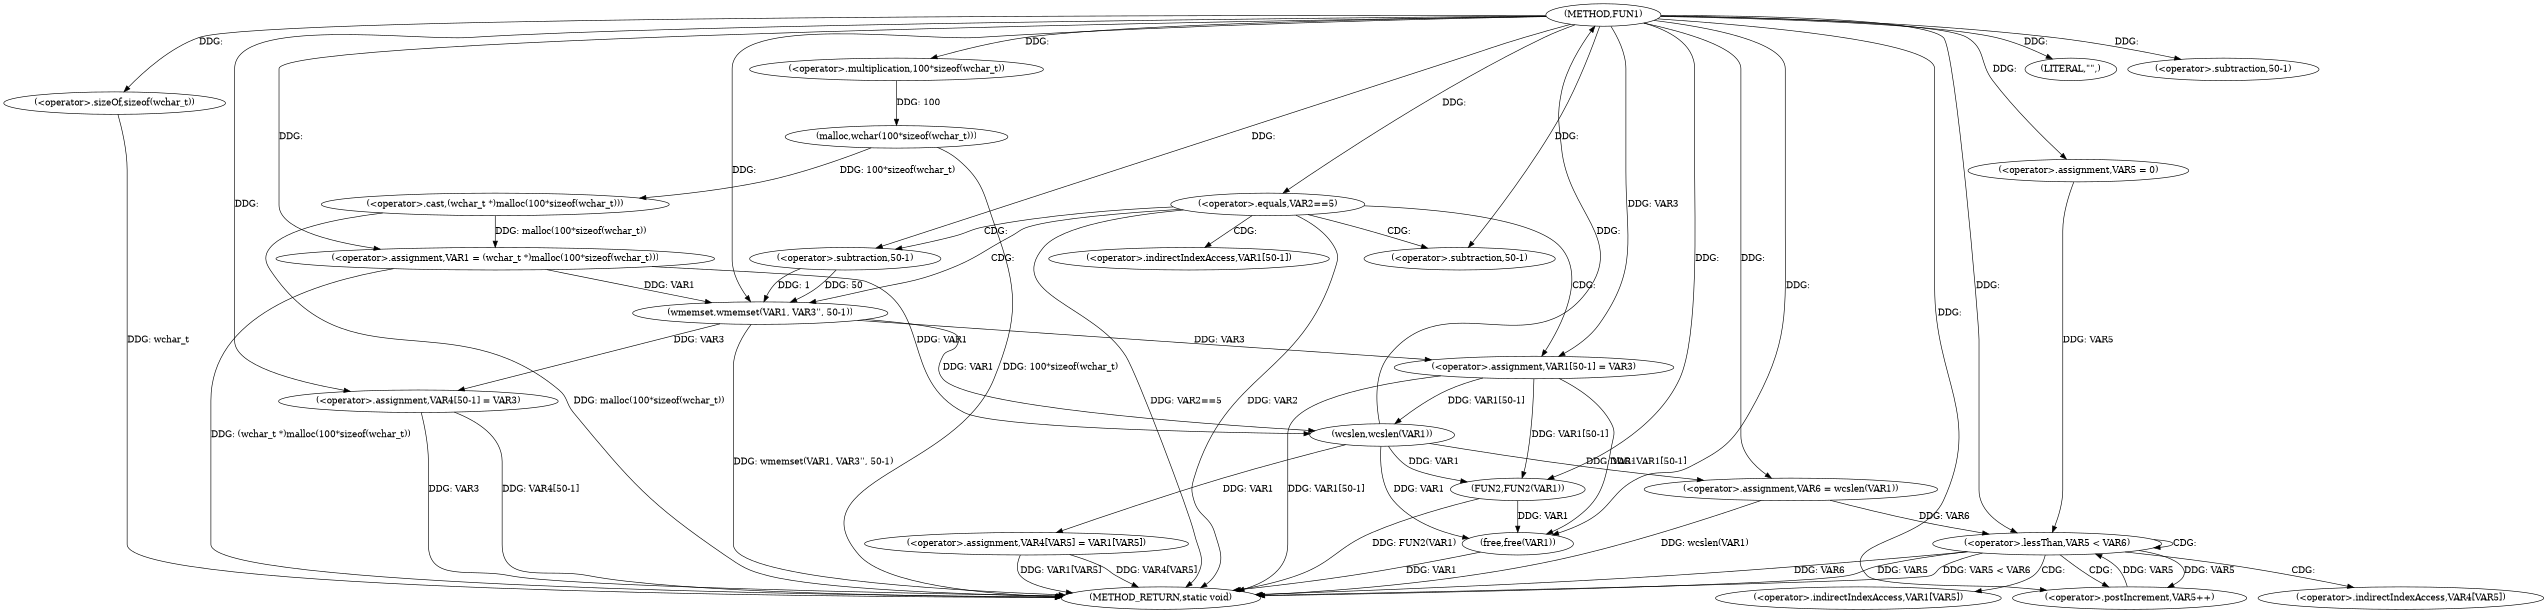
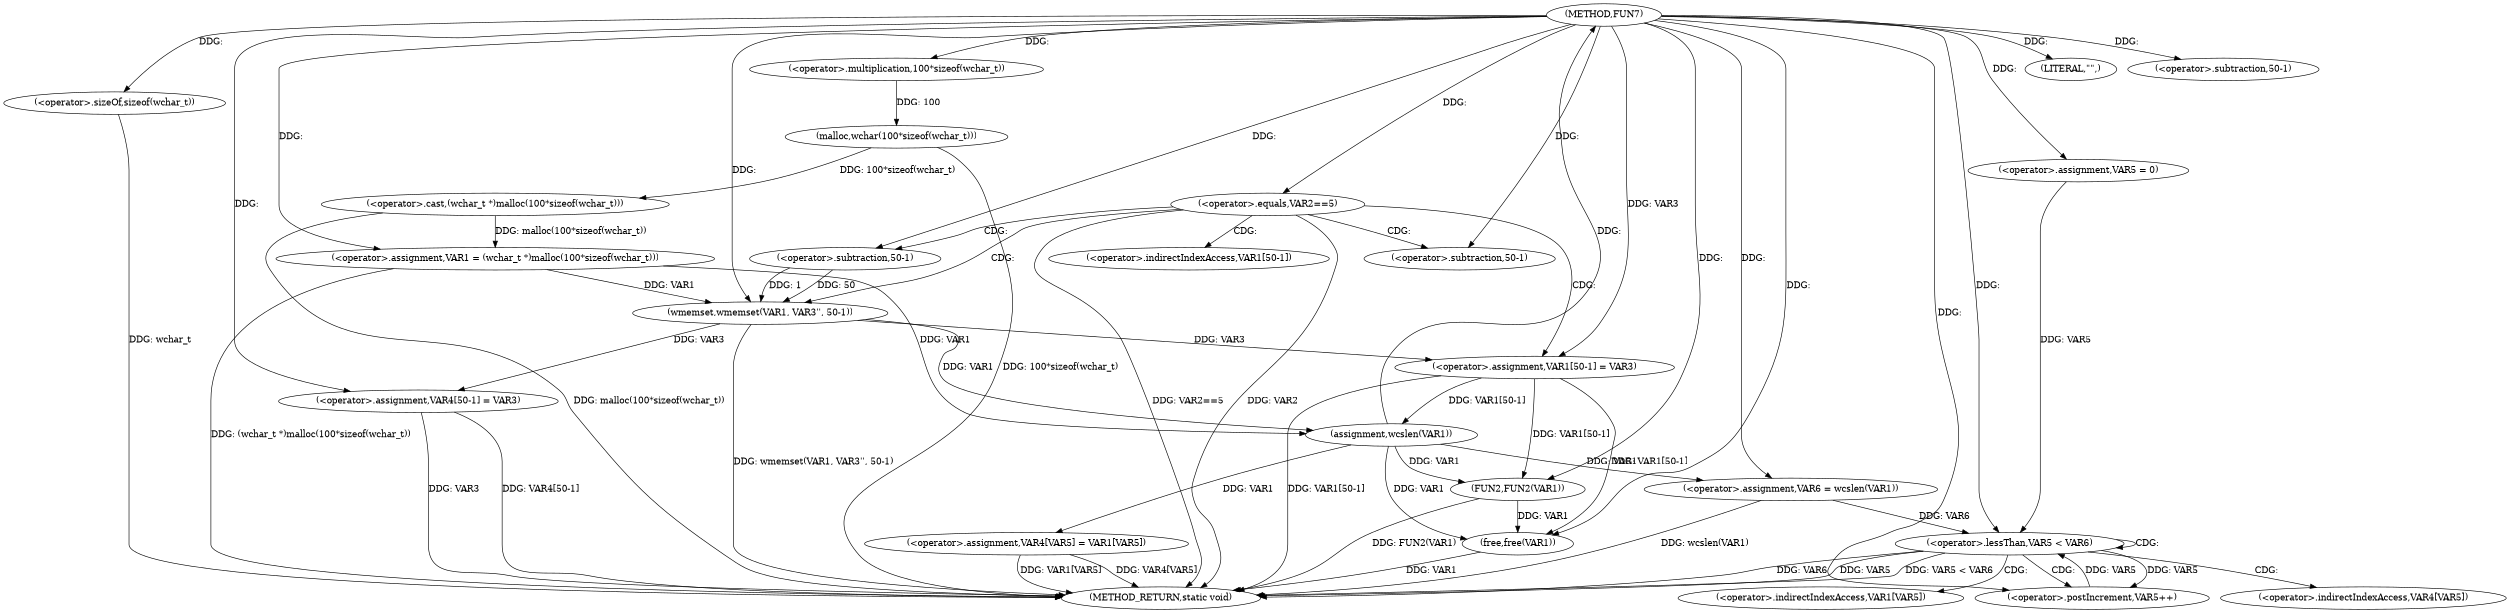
(1603, 15) -> (1604, 15)
(1382, 435) -> (1392, 435)
